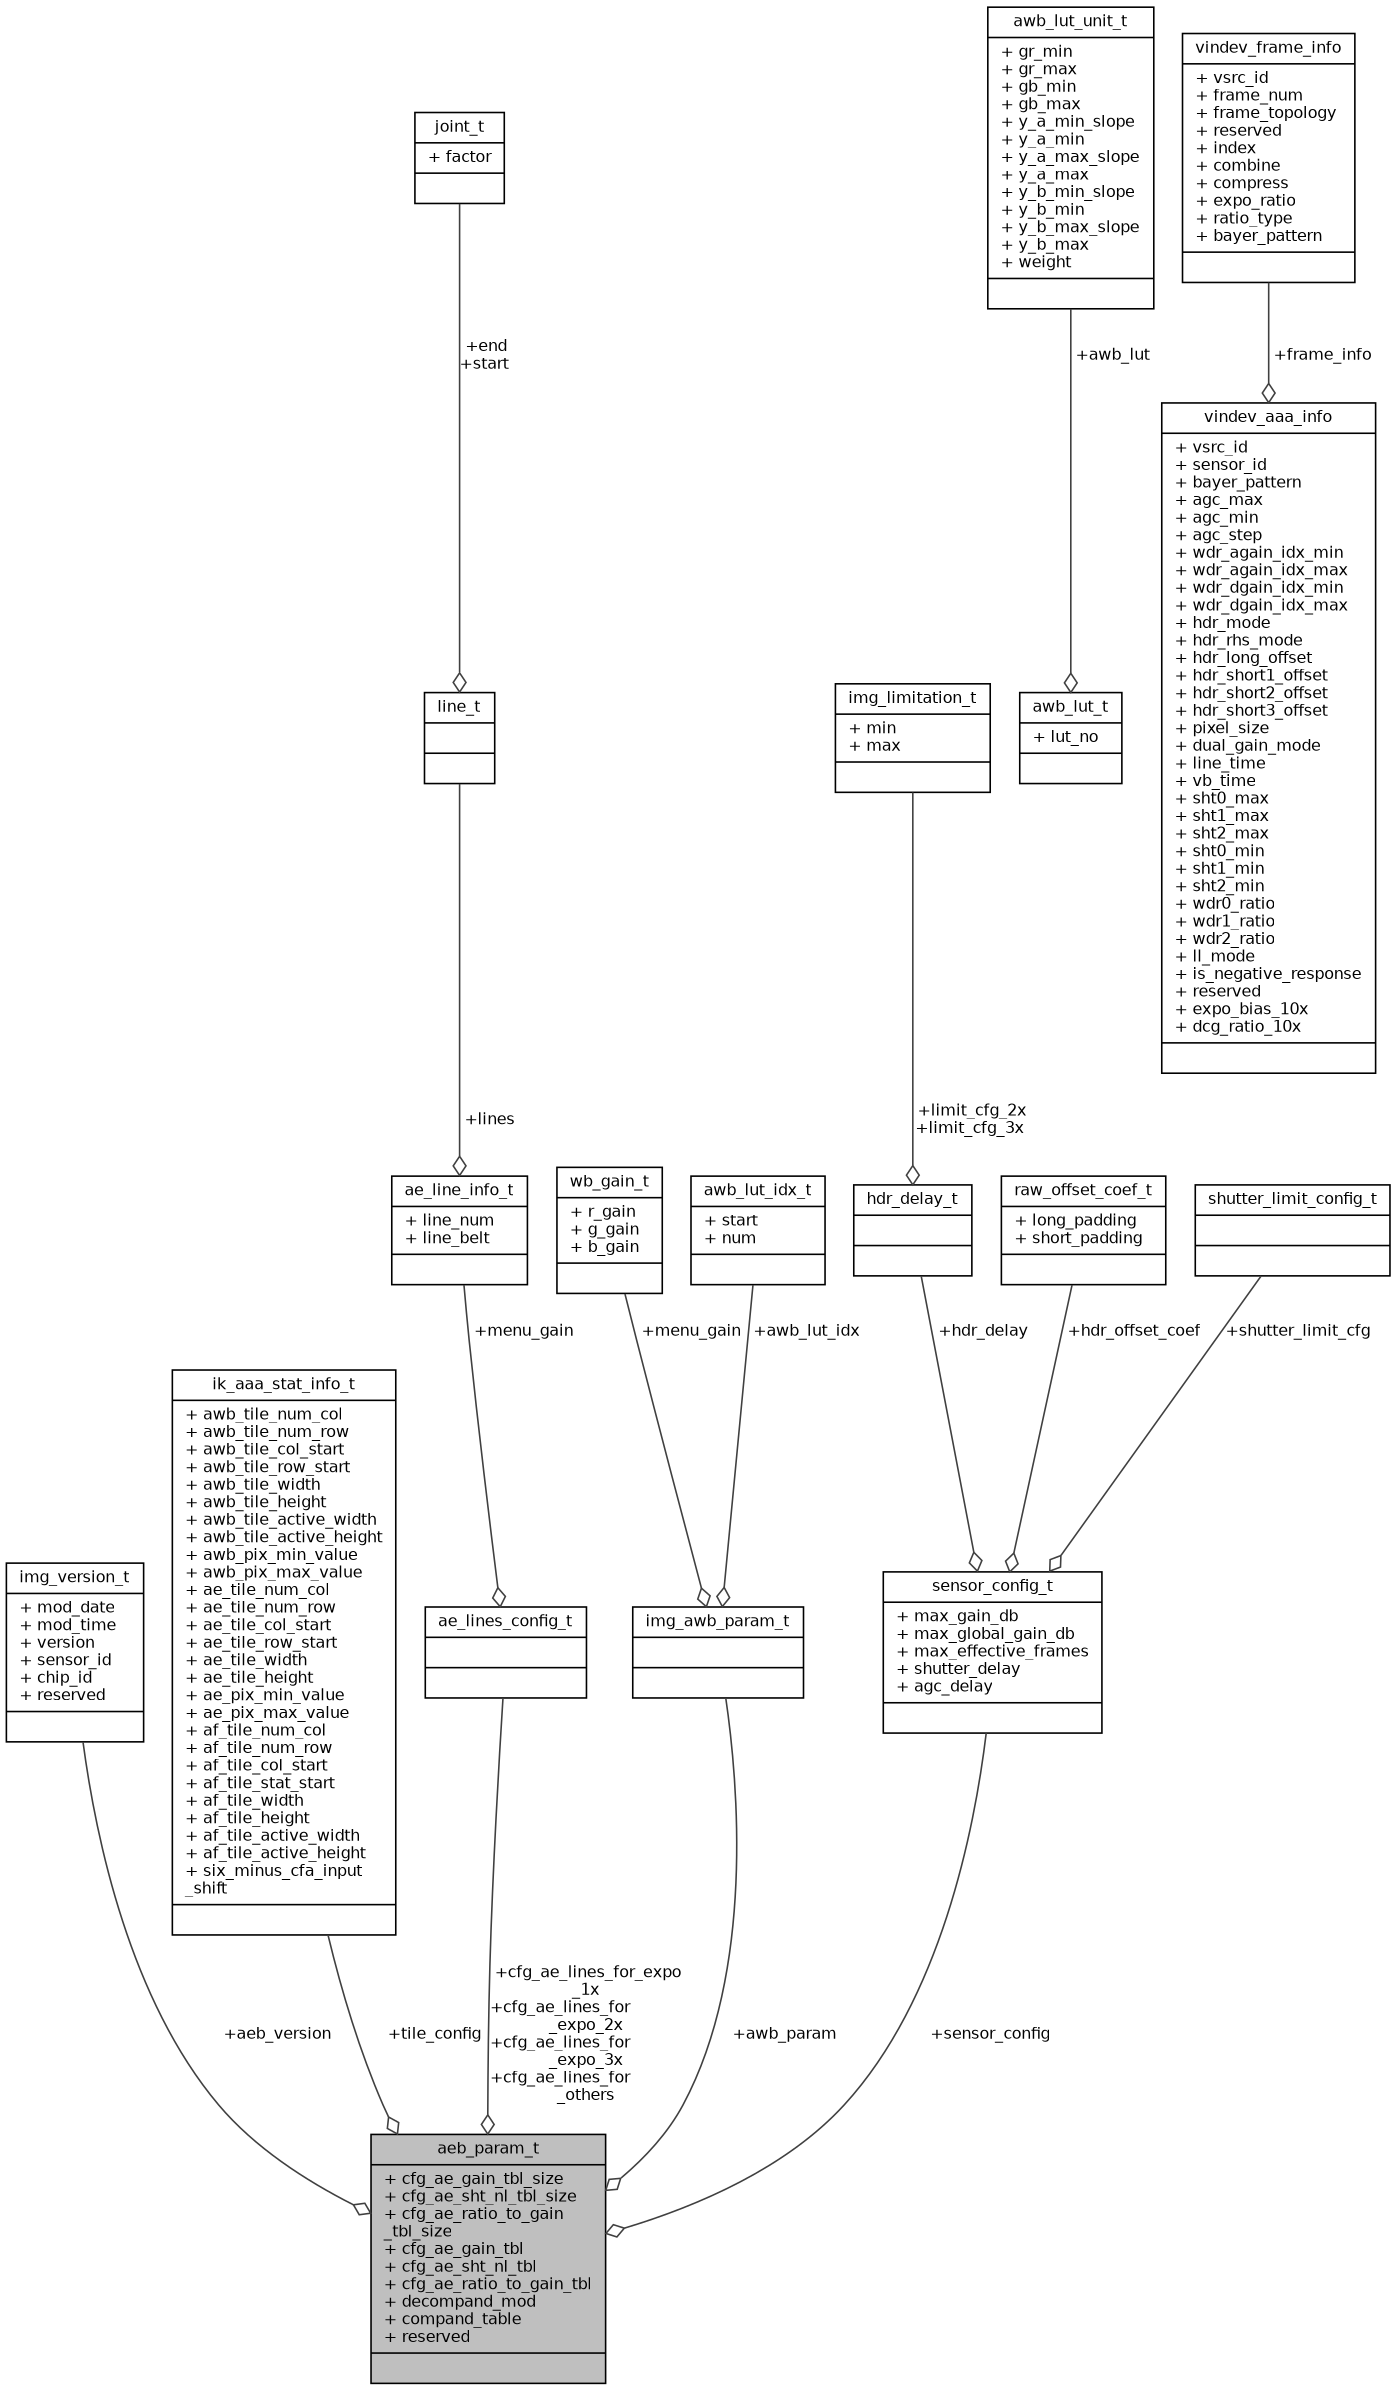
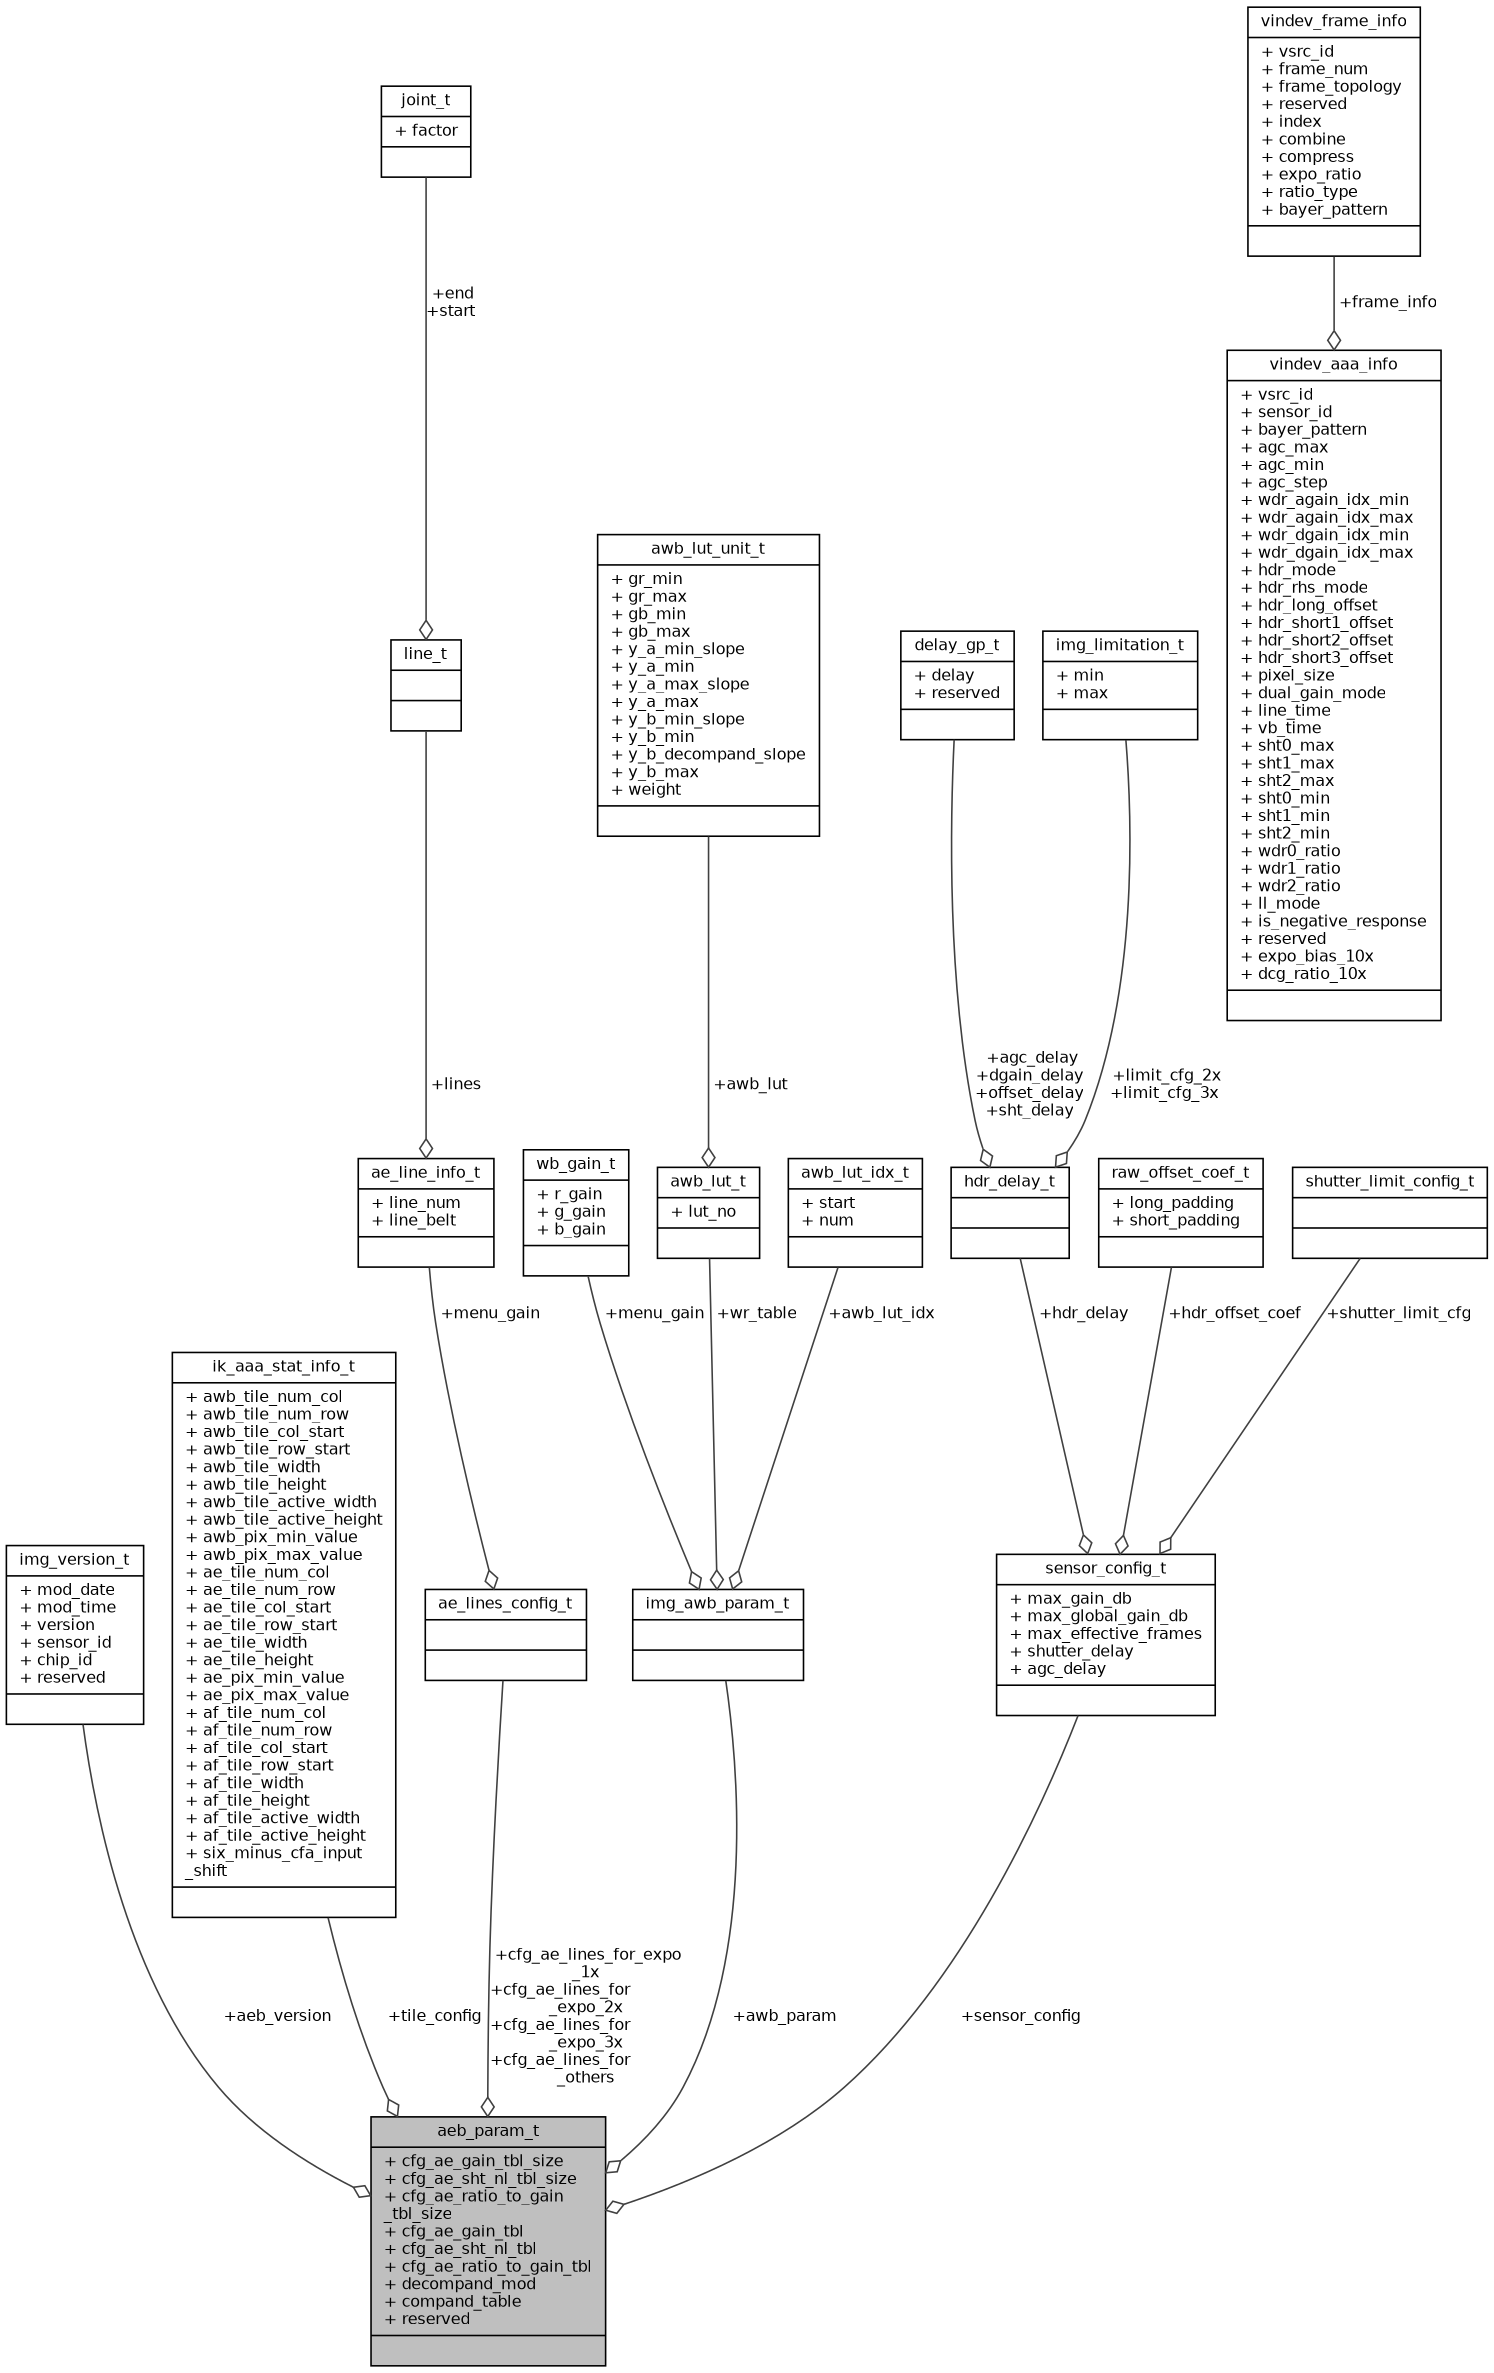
(1071, 227) -> (709, 755)
none -> (958, 685)
none -> (713, 1414)
(260, 1783) -> (260, 1766)
